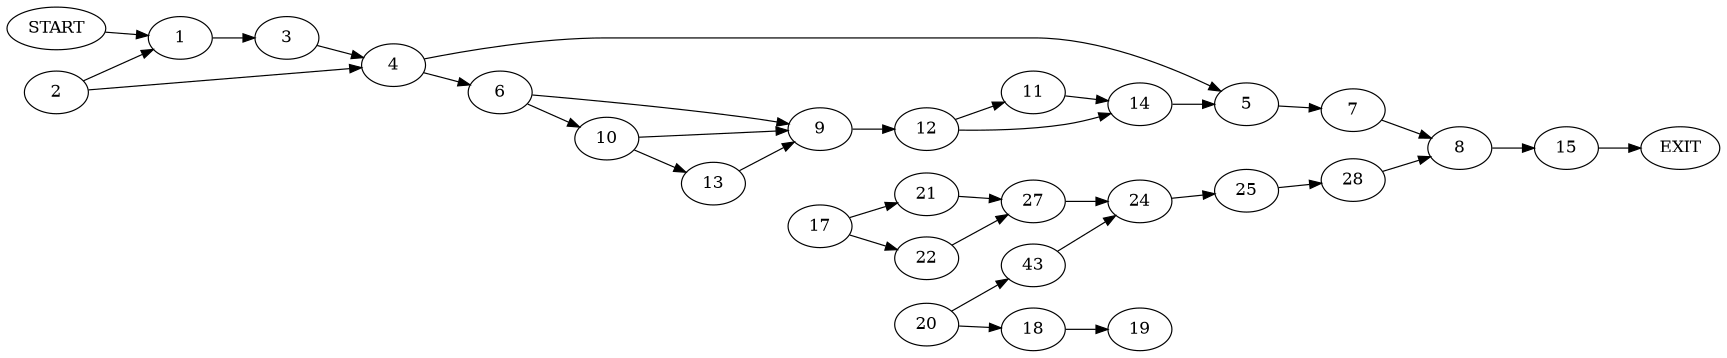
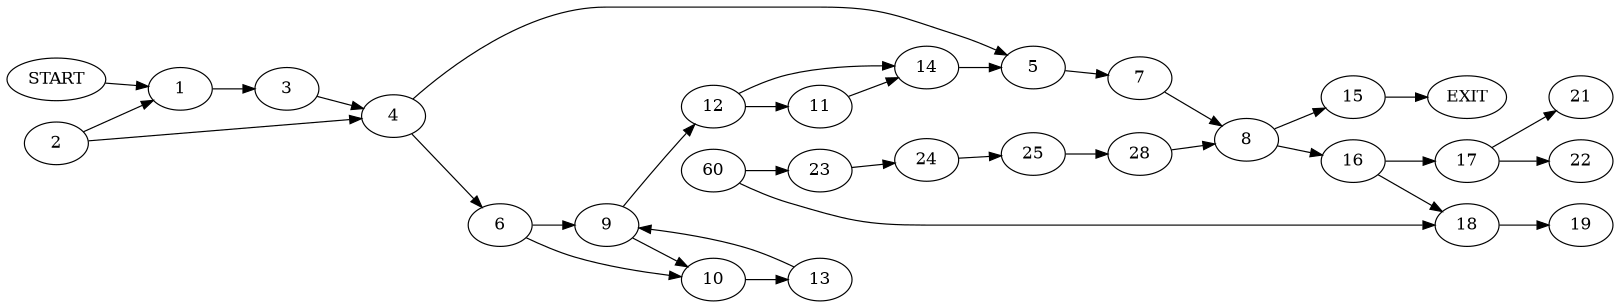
(708, 134) -> (655, 250)
none -> (1353, 161)
(1033, 201) -> none
(1033, 265) -> (820, 171)
(927, 325) -> (713, 171)
